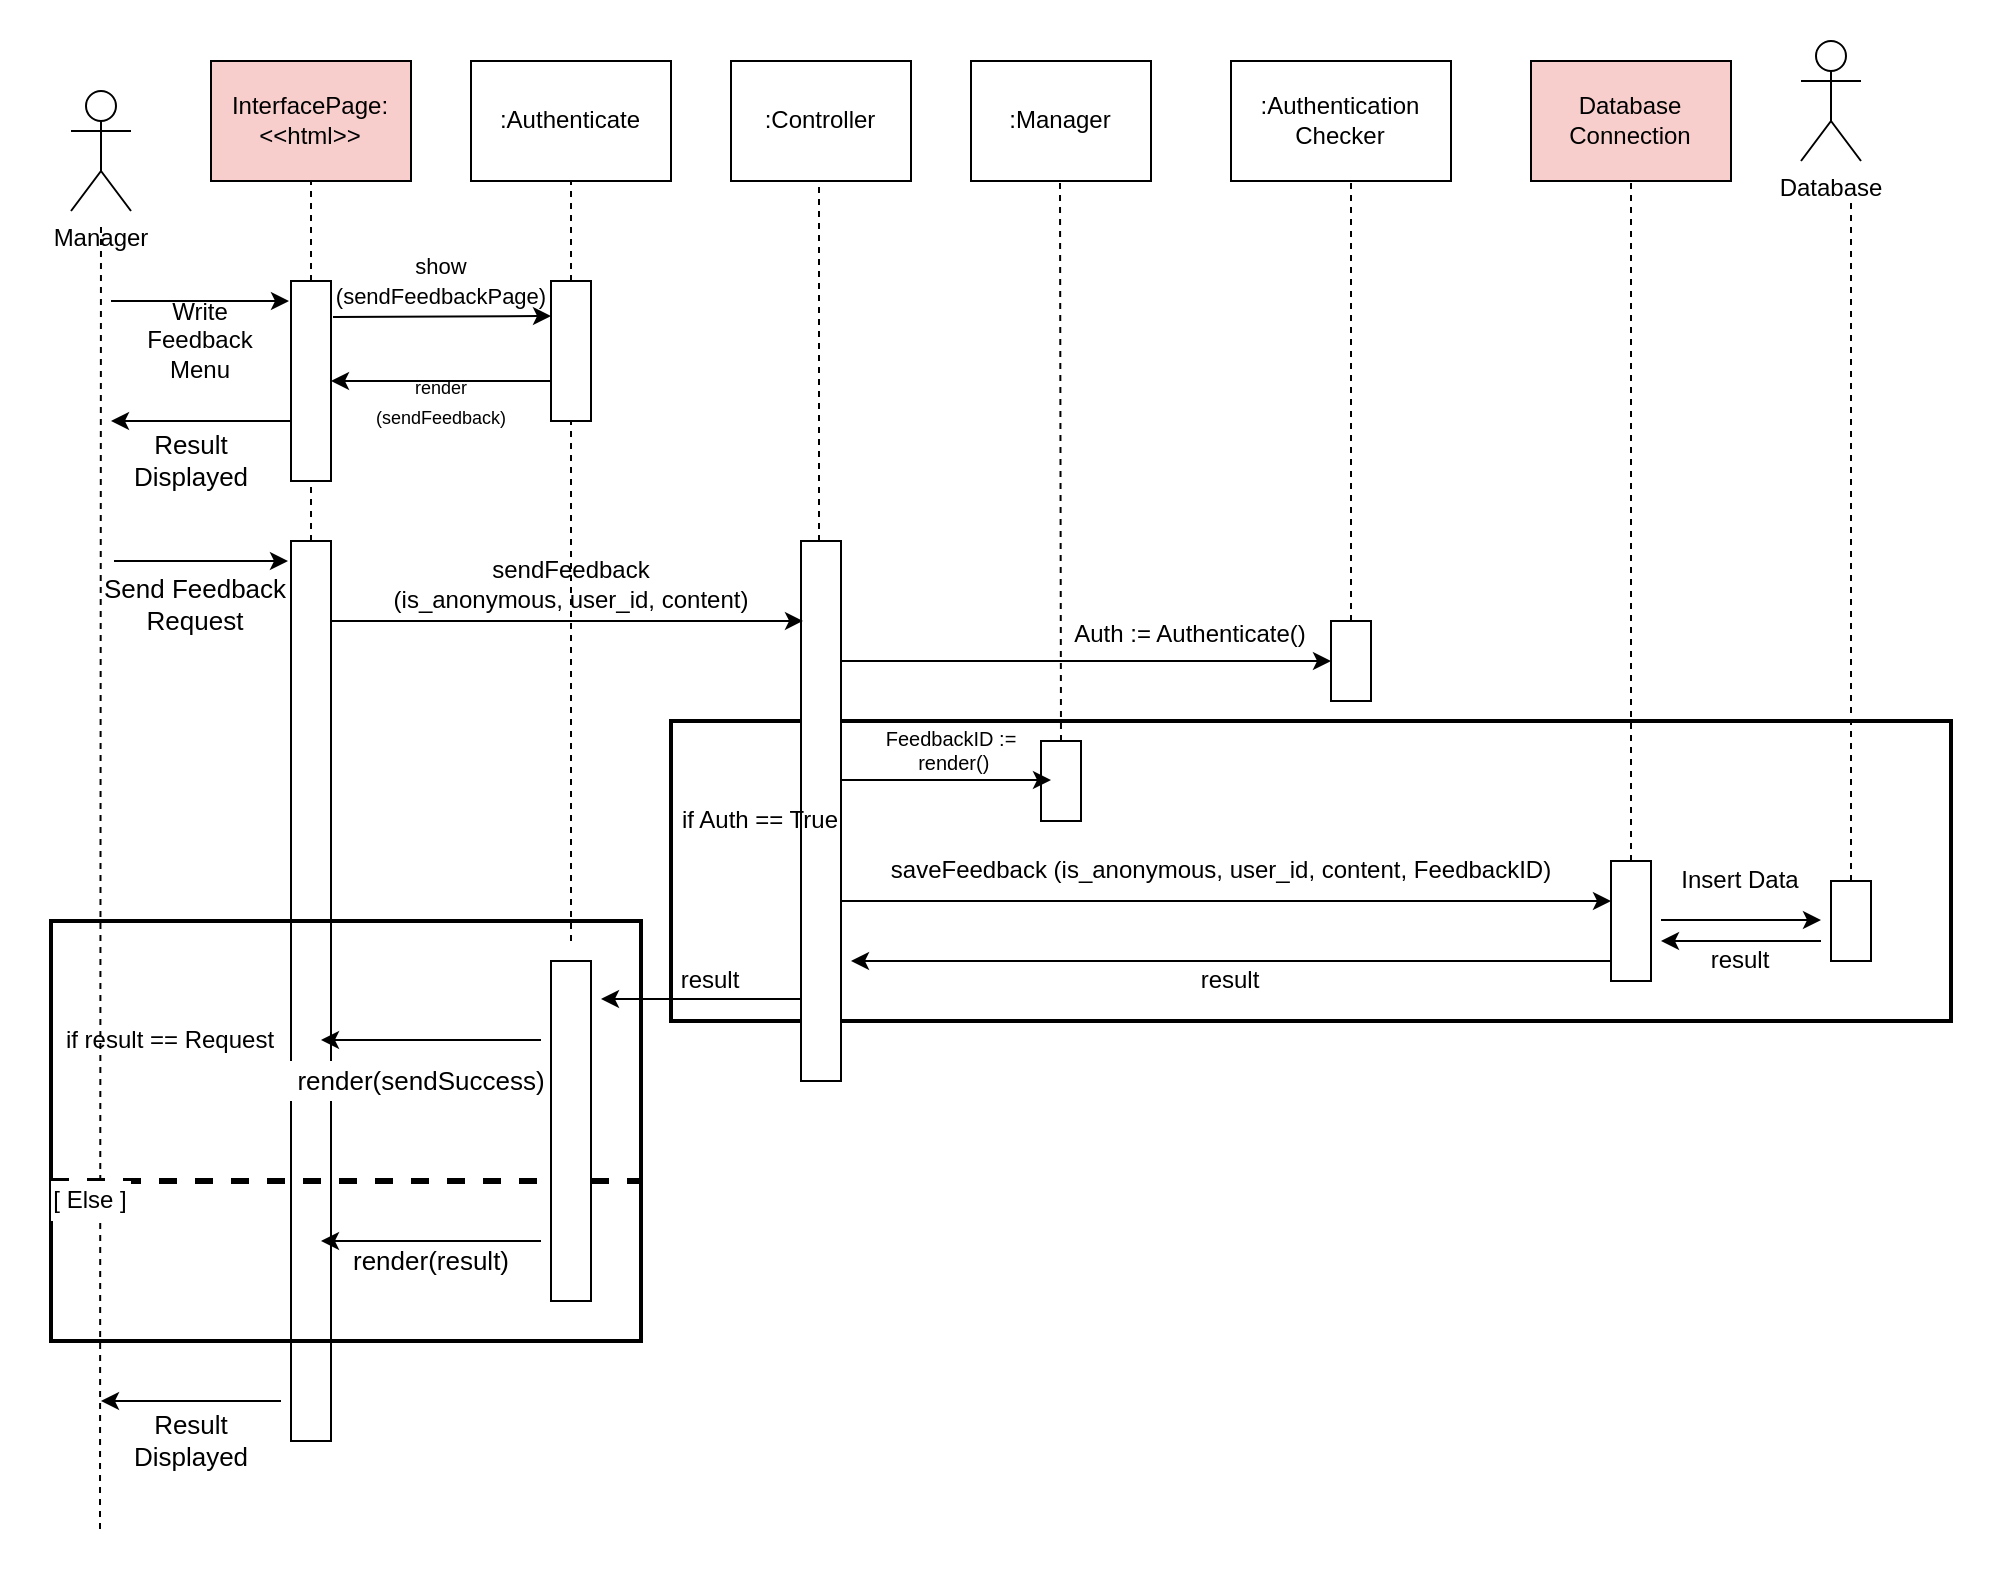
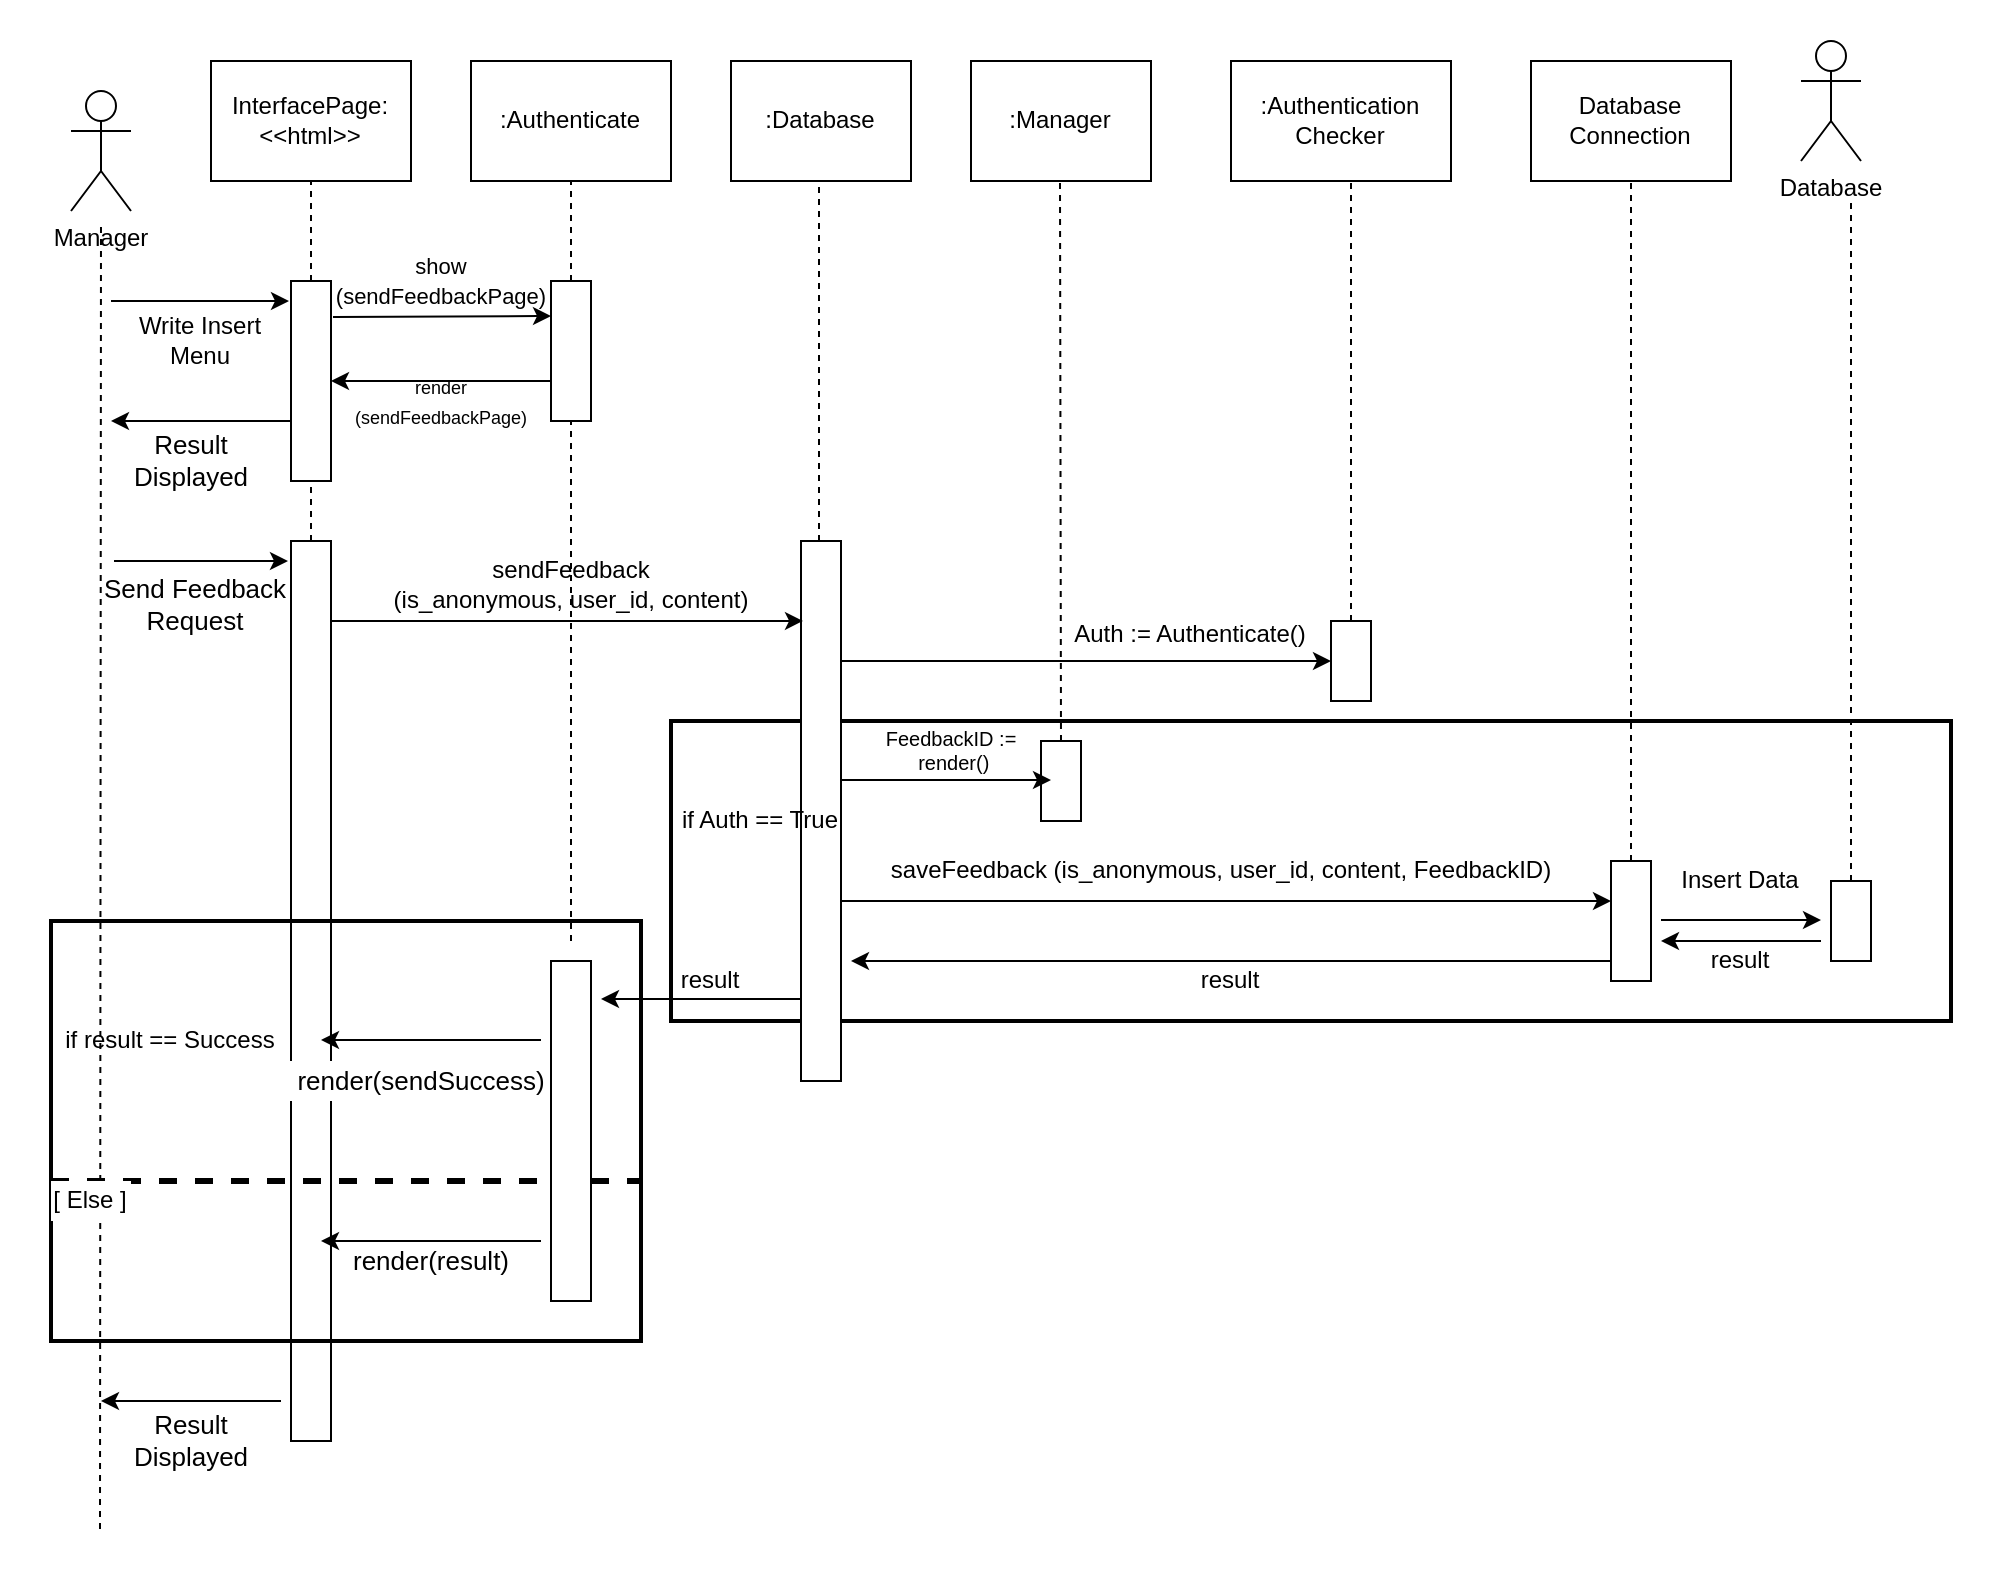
(311, 121) -> (311, 121)
(821, 121) -> (821, 121)
(1631, 121) -> (1631, 121)
(201, 341) -> (201, 341)
(442, 401) -> (442, 401)
(171, 1041) -> (171, 1041)
